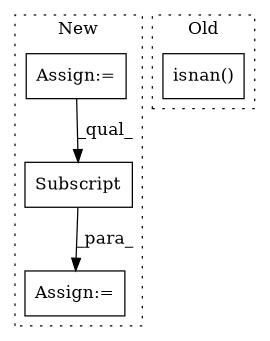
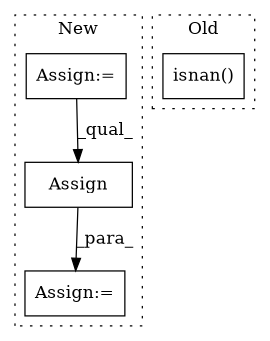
(79, 185) -> (79, 185)
